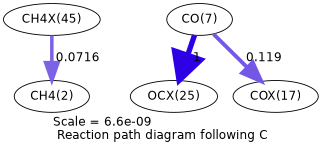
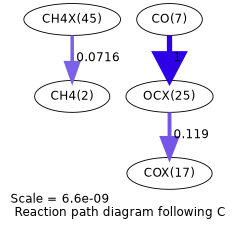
(230, 51) -> (170, 125)
